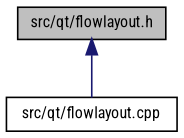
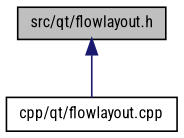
(92, 114) -> (92, 114)
